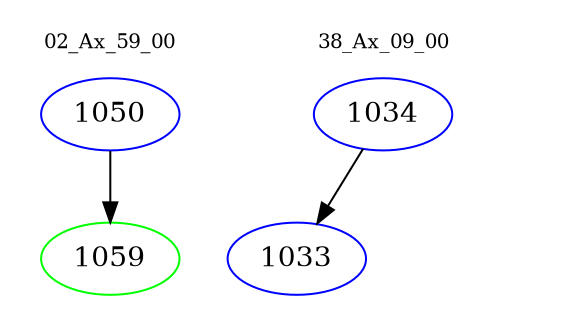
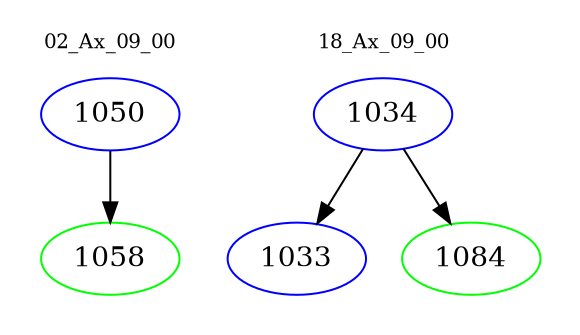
(110, 43) -> (110, 43)
(384, 43) -> (384, 43)
(110, 259) -> (110, 259)
none -> (471, 259)
